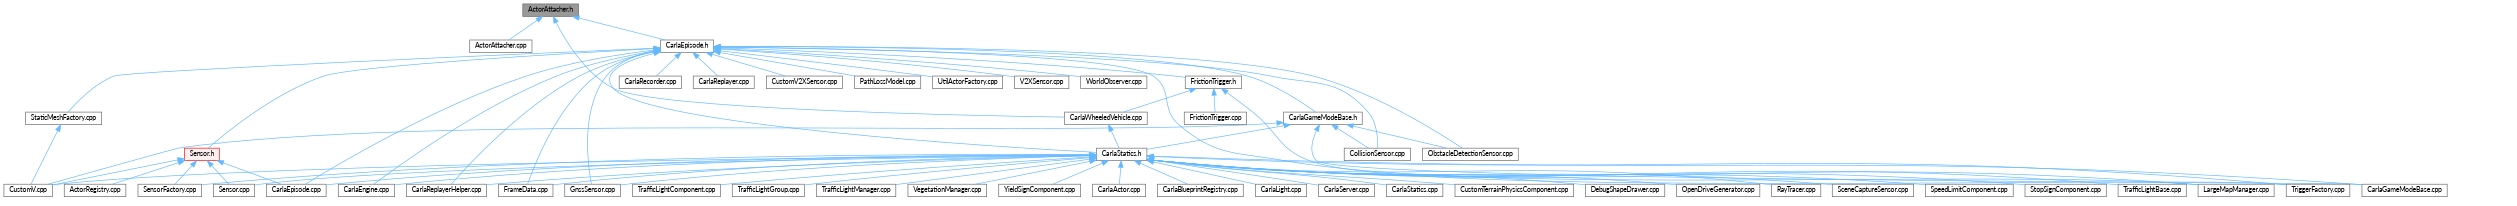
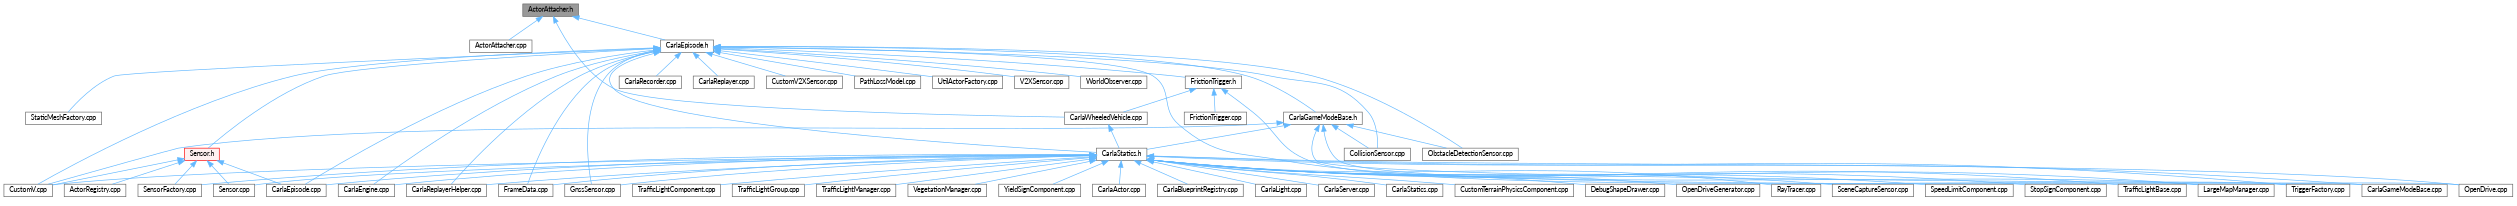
(44, 157) -> (334, 69)
none -> (2486, 190)
